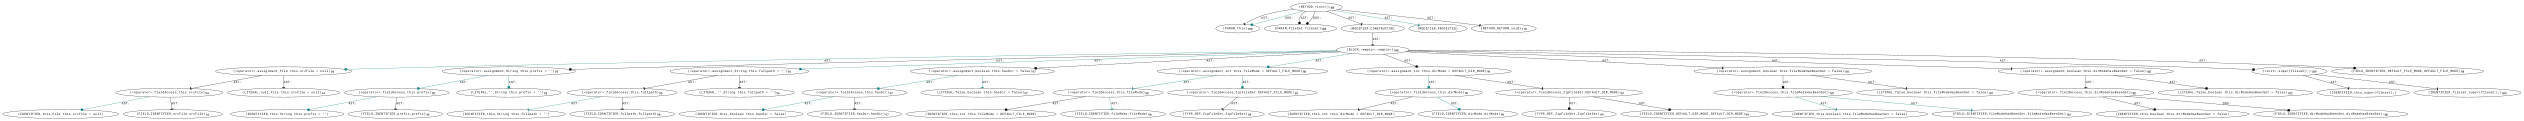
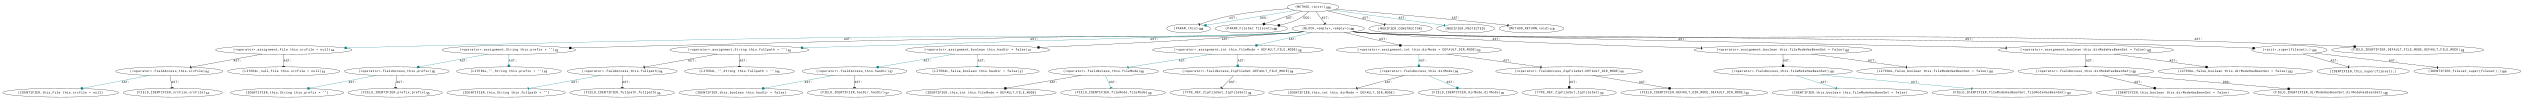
(1373, 39) -> (1320, 17)
